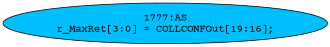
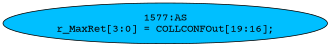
(165, 23) -> (165, 23)
